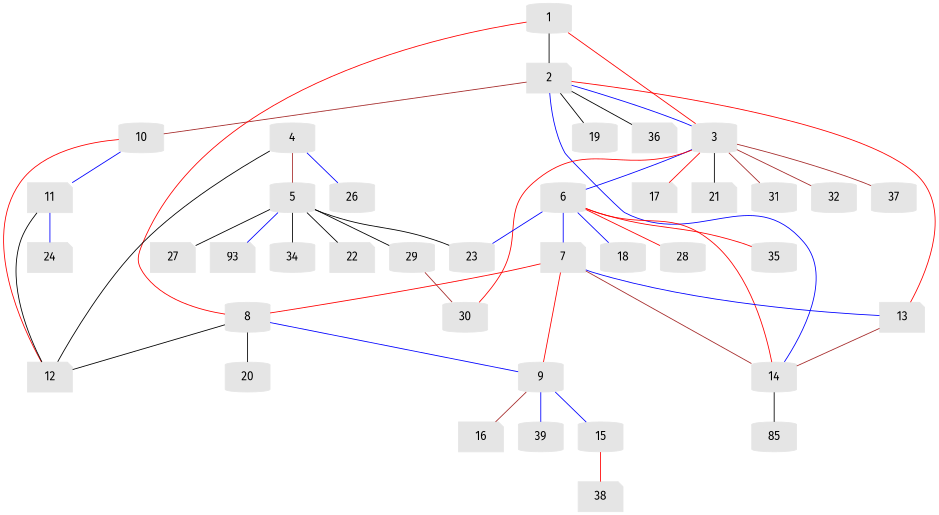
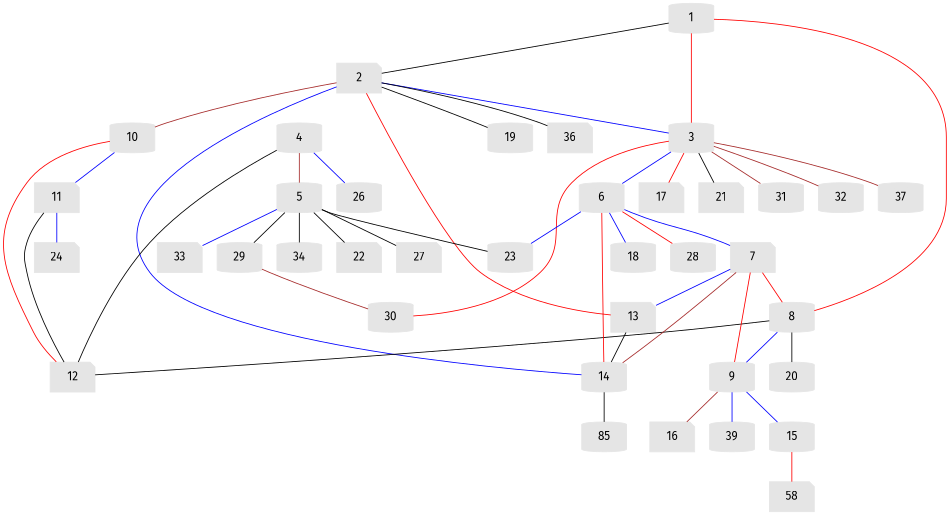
(233, 257) -> (180, 257)
(774, 257) -> none
(838, 347) -> (619, 347)
(601, 497) -> (792, 497)
